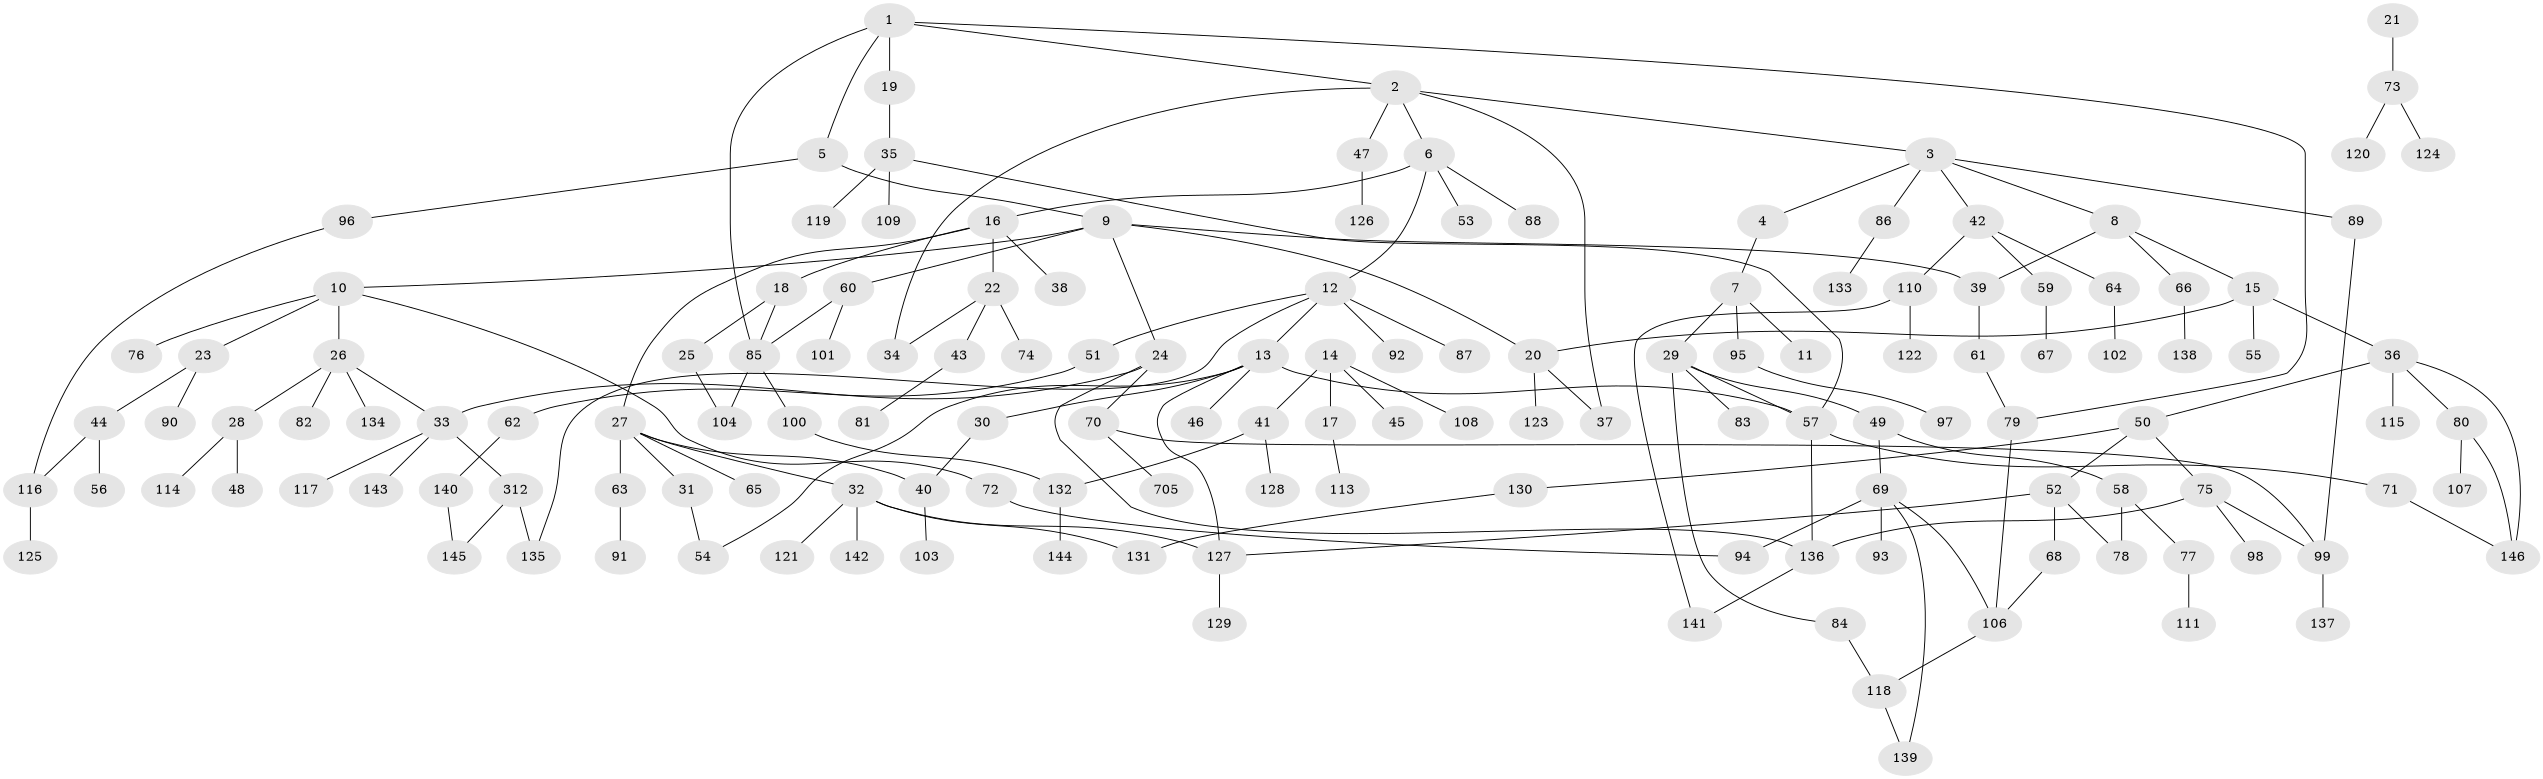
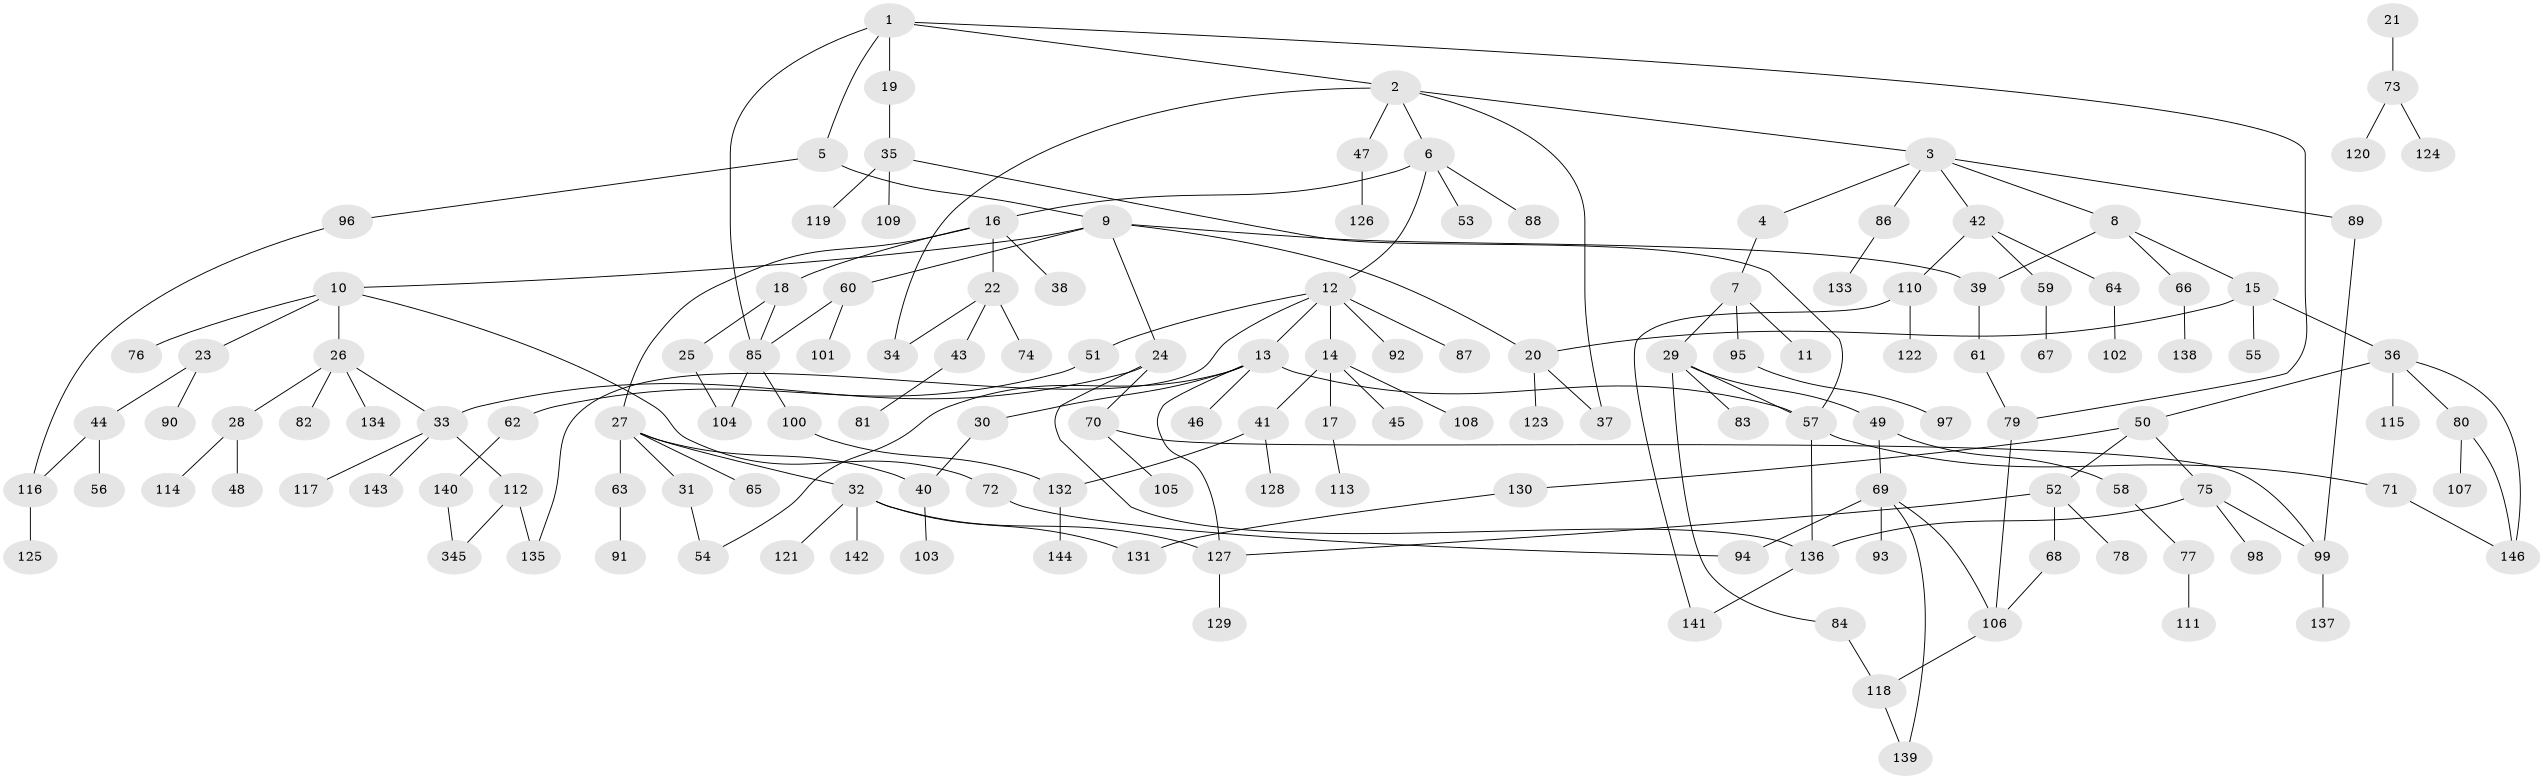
none -> (1330, 323)
(516, 490) -> (516, 490)
(1166, 490) -> (1166, 490)
(2122, 524) -> none
(454, 557) -> (454, 557)
